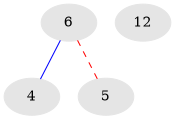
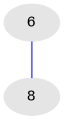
(143, 23) -> none
(32, 97) -> (32, 97)
(106, 97) -> none
